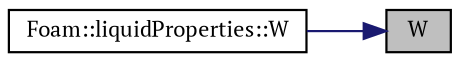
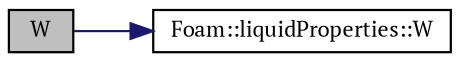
(335, 31) -> (102, 31)
